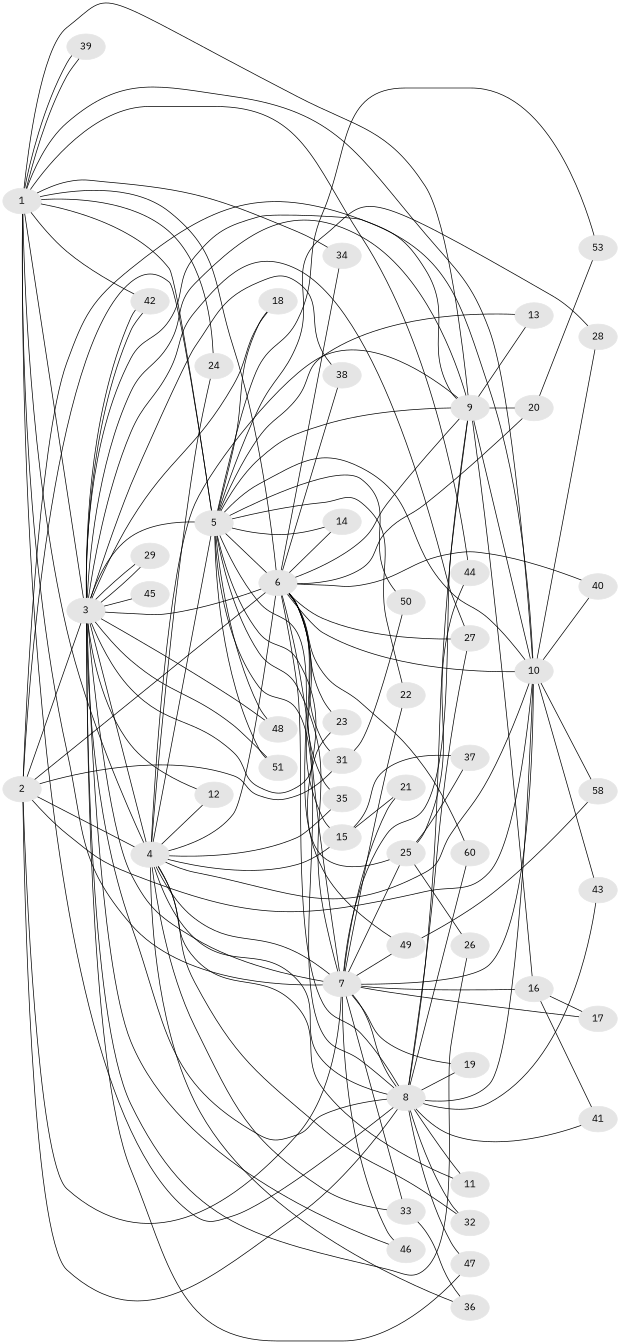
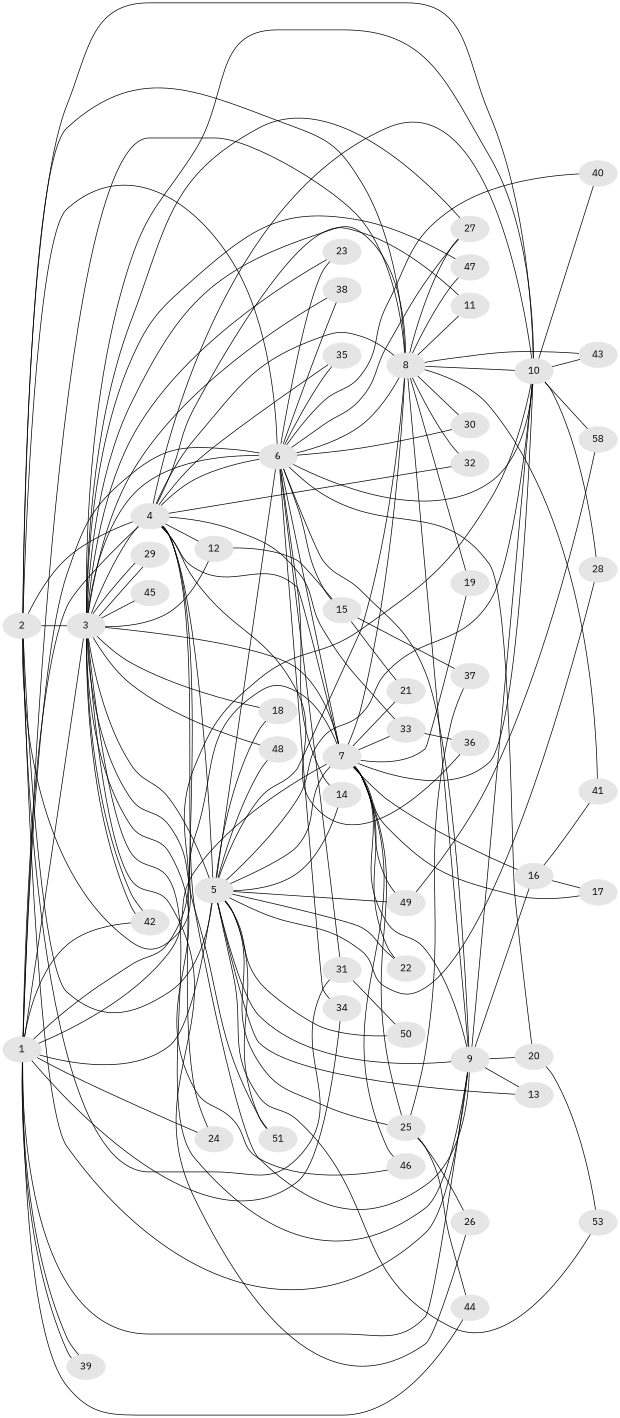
(470, 853) -> (470, 425)
(251, 870) -> (307, 570)
